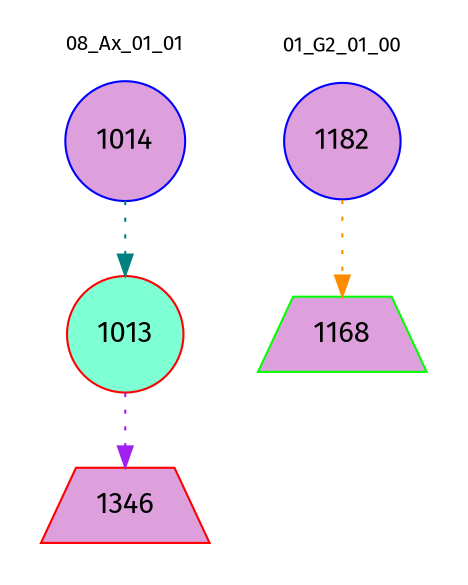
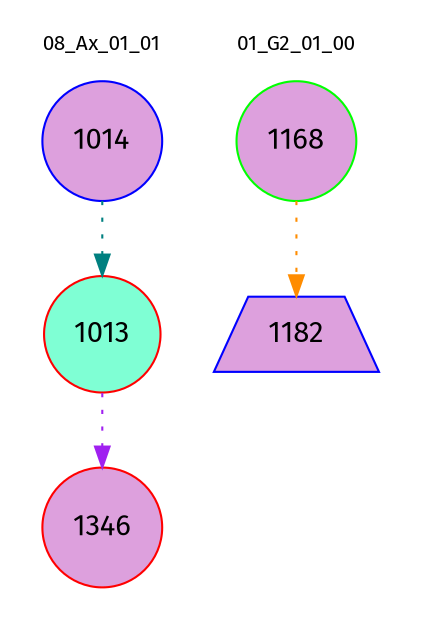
(342, 141) -> (296, 334)
(342, 237) -> (296, 238)
(342, 334) -> (296, 141)
(125, 505) -> (102, 527)
